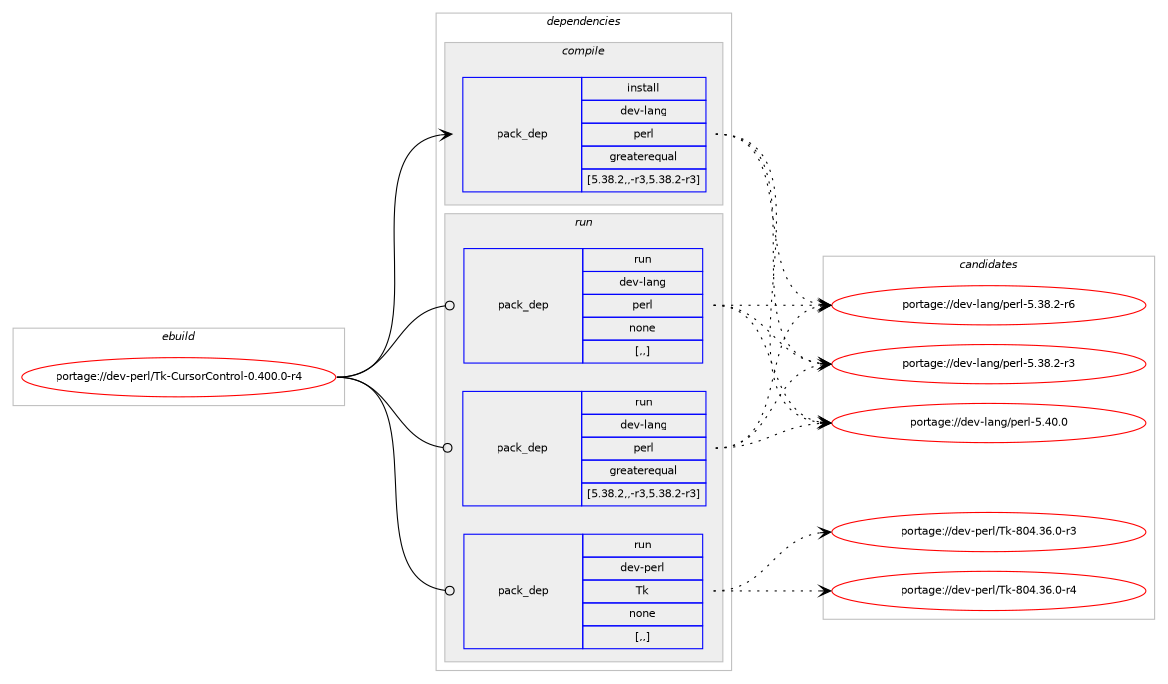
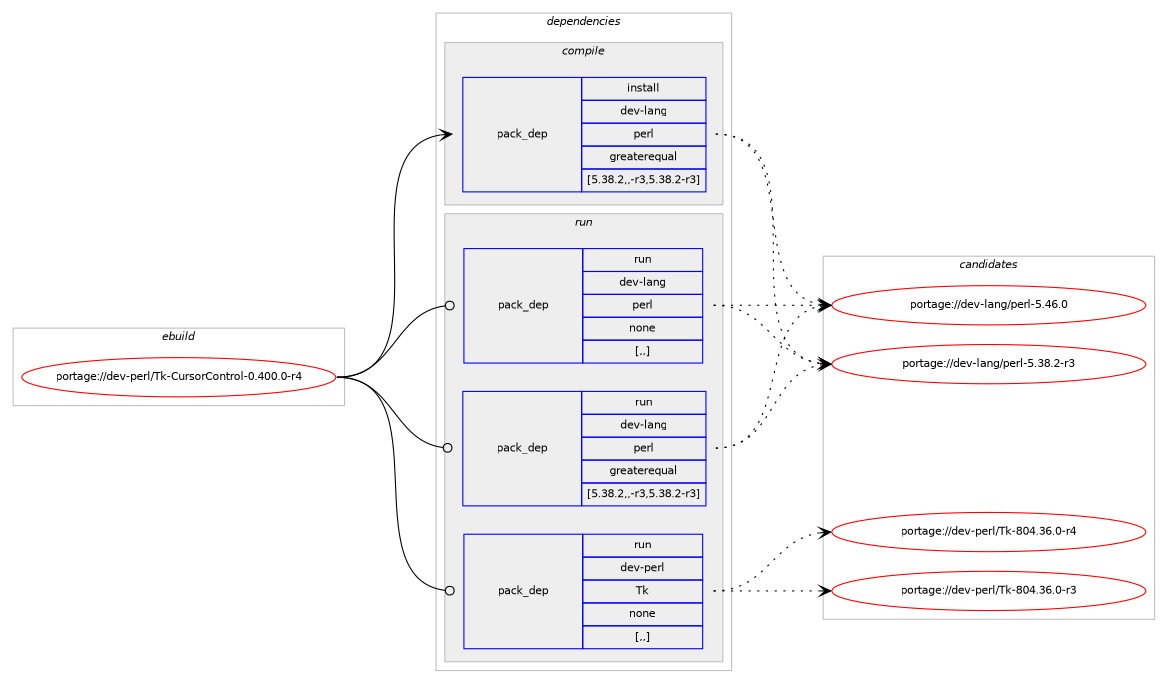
(989, 305) -> none
(989, 423) -> (989, 305)
